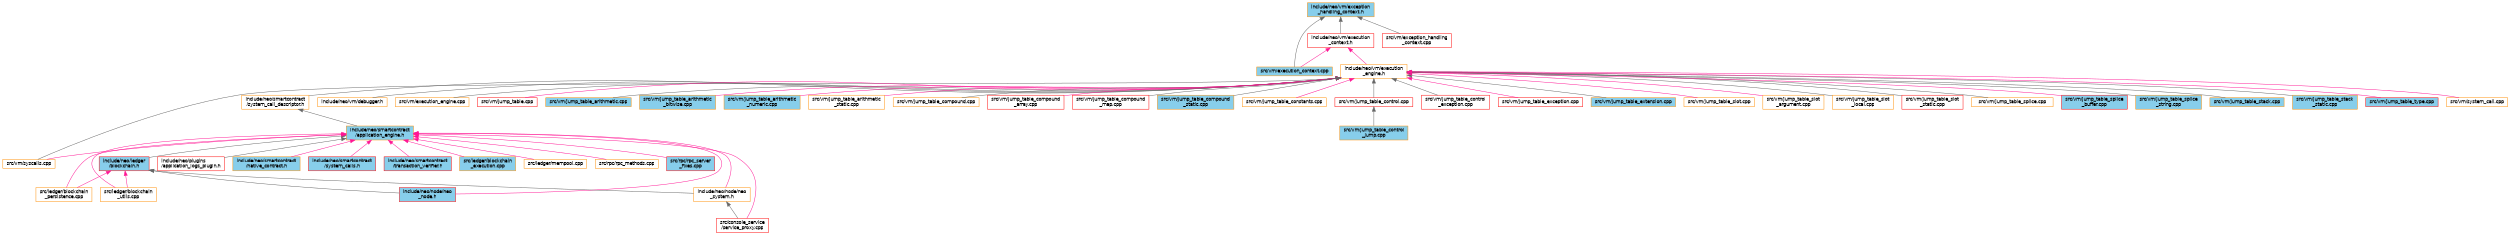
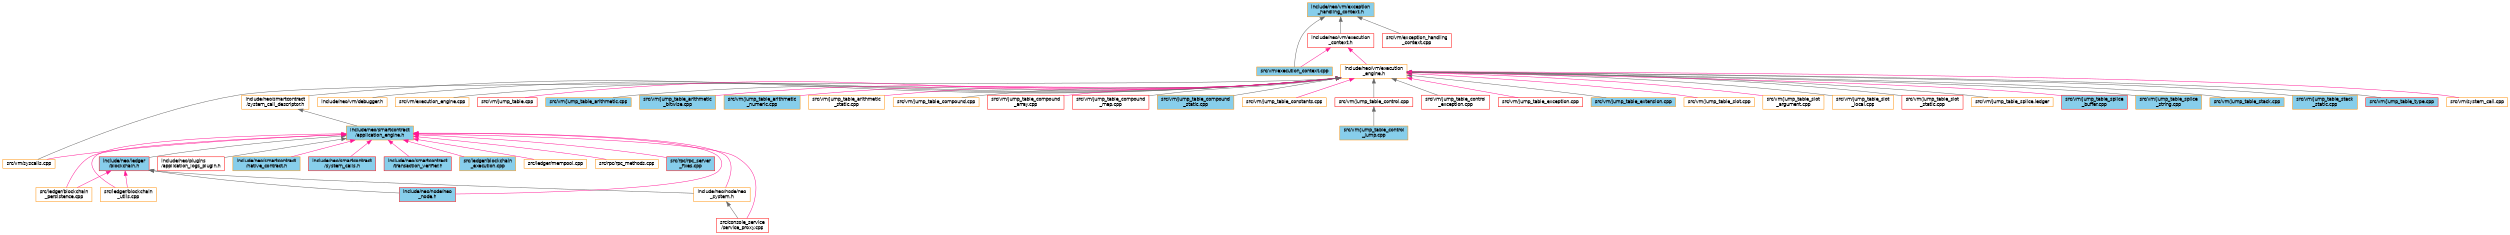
(1897, 78) -> (1897, 78)
(2012, 102) -> (2012, 102)
